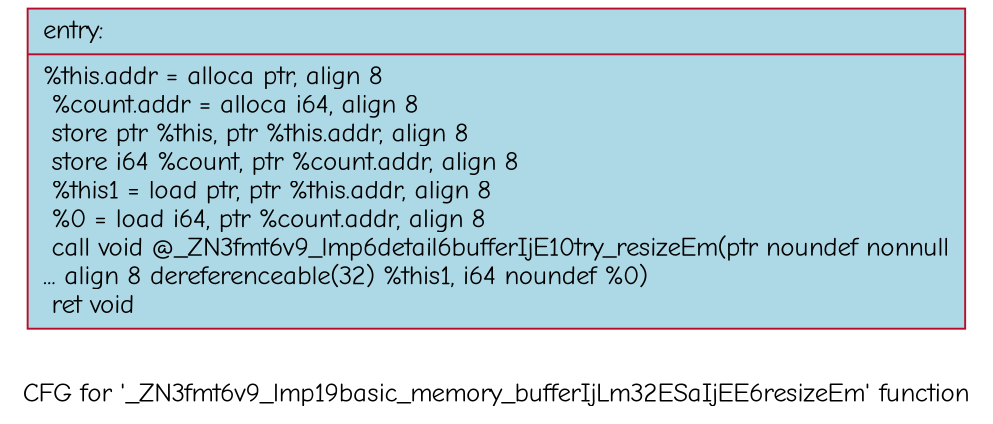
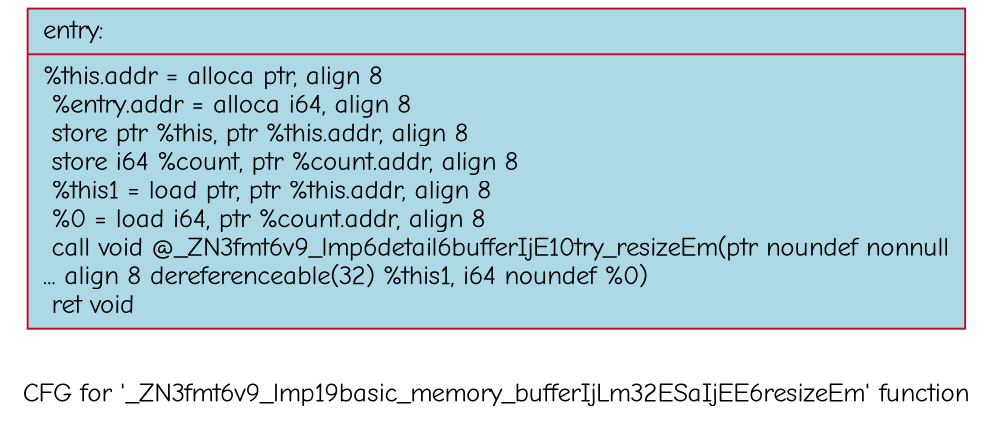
(232, 105) -> (228, 105)
